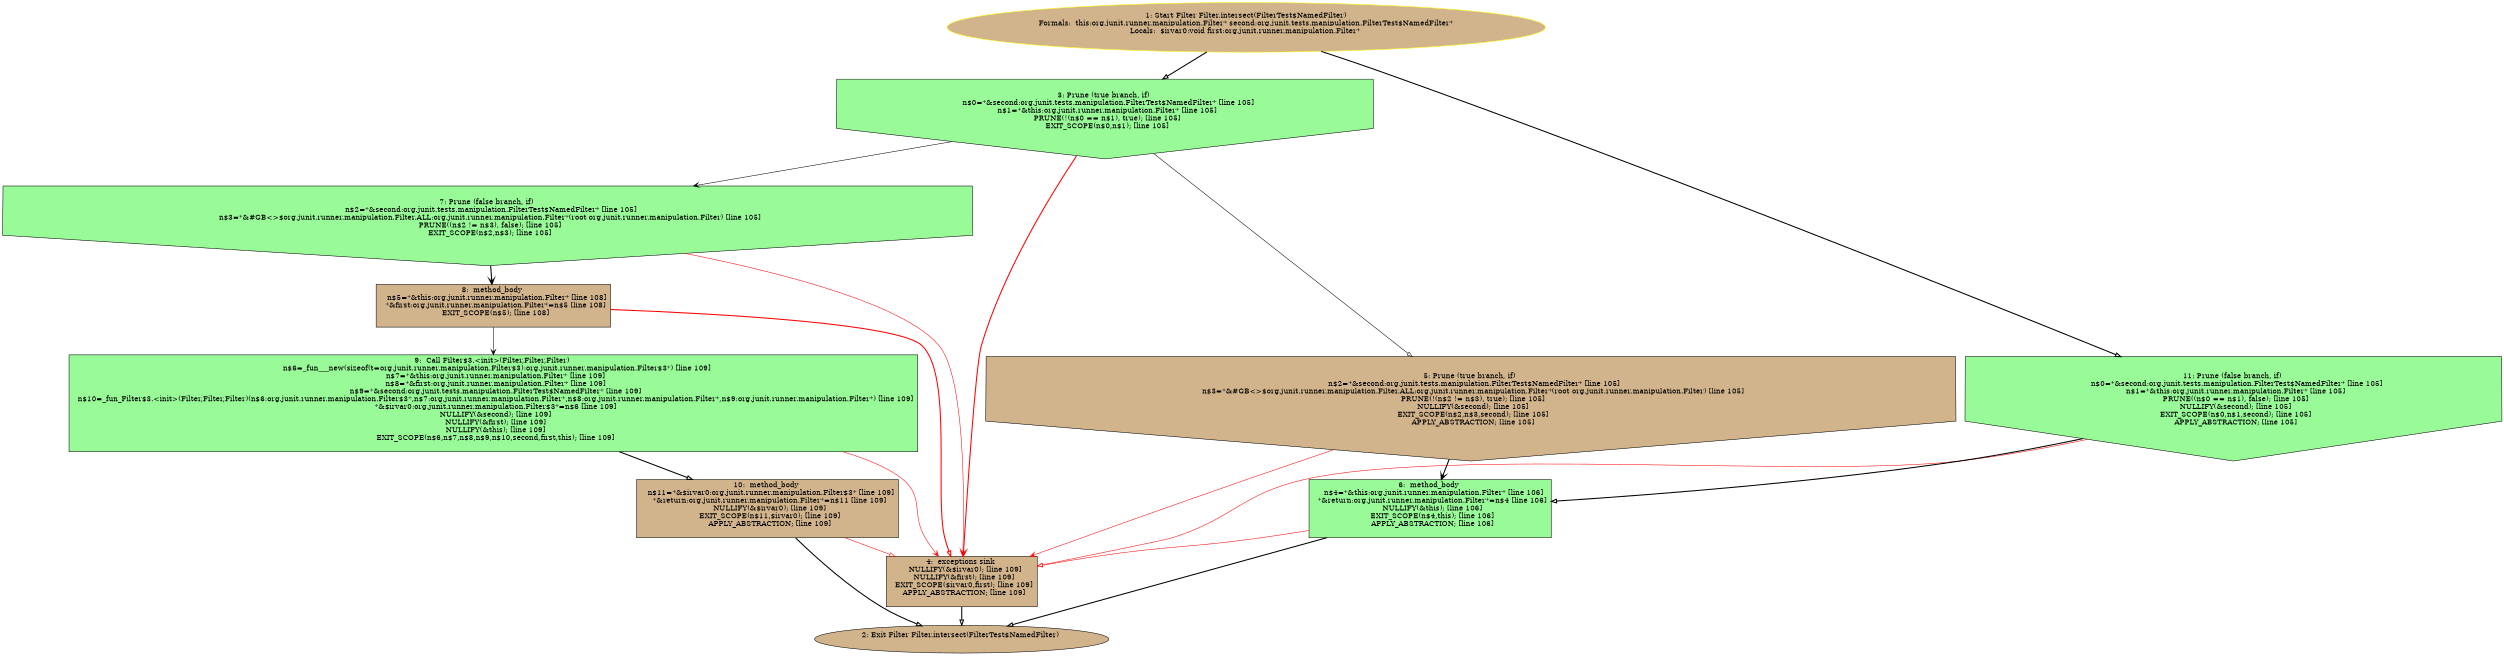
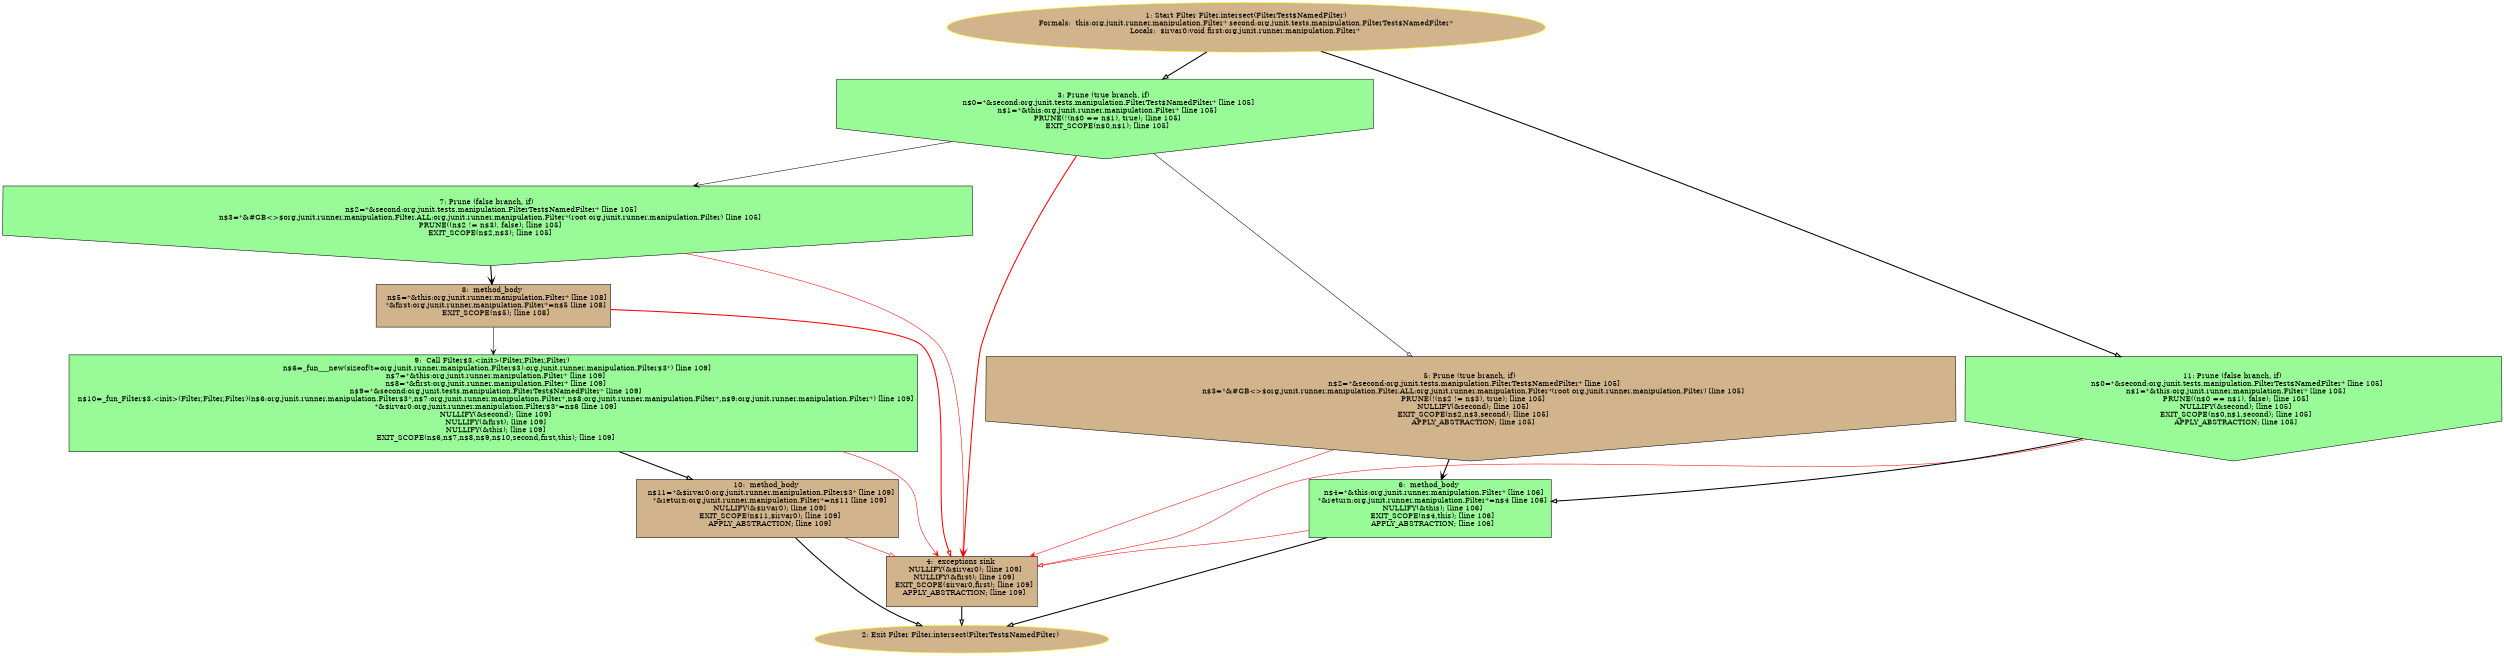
(962, 639) -> (962, 639)
